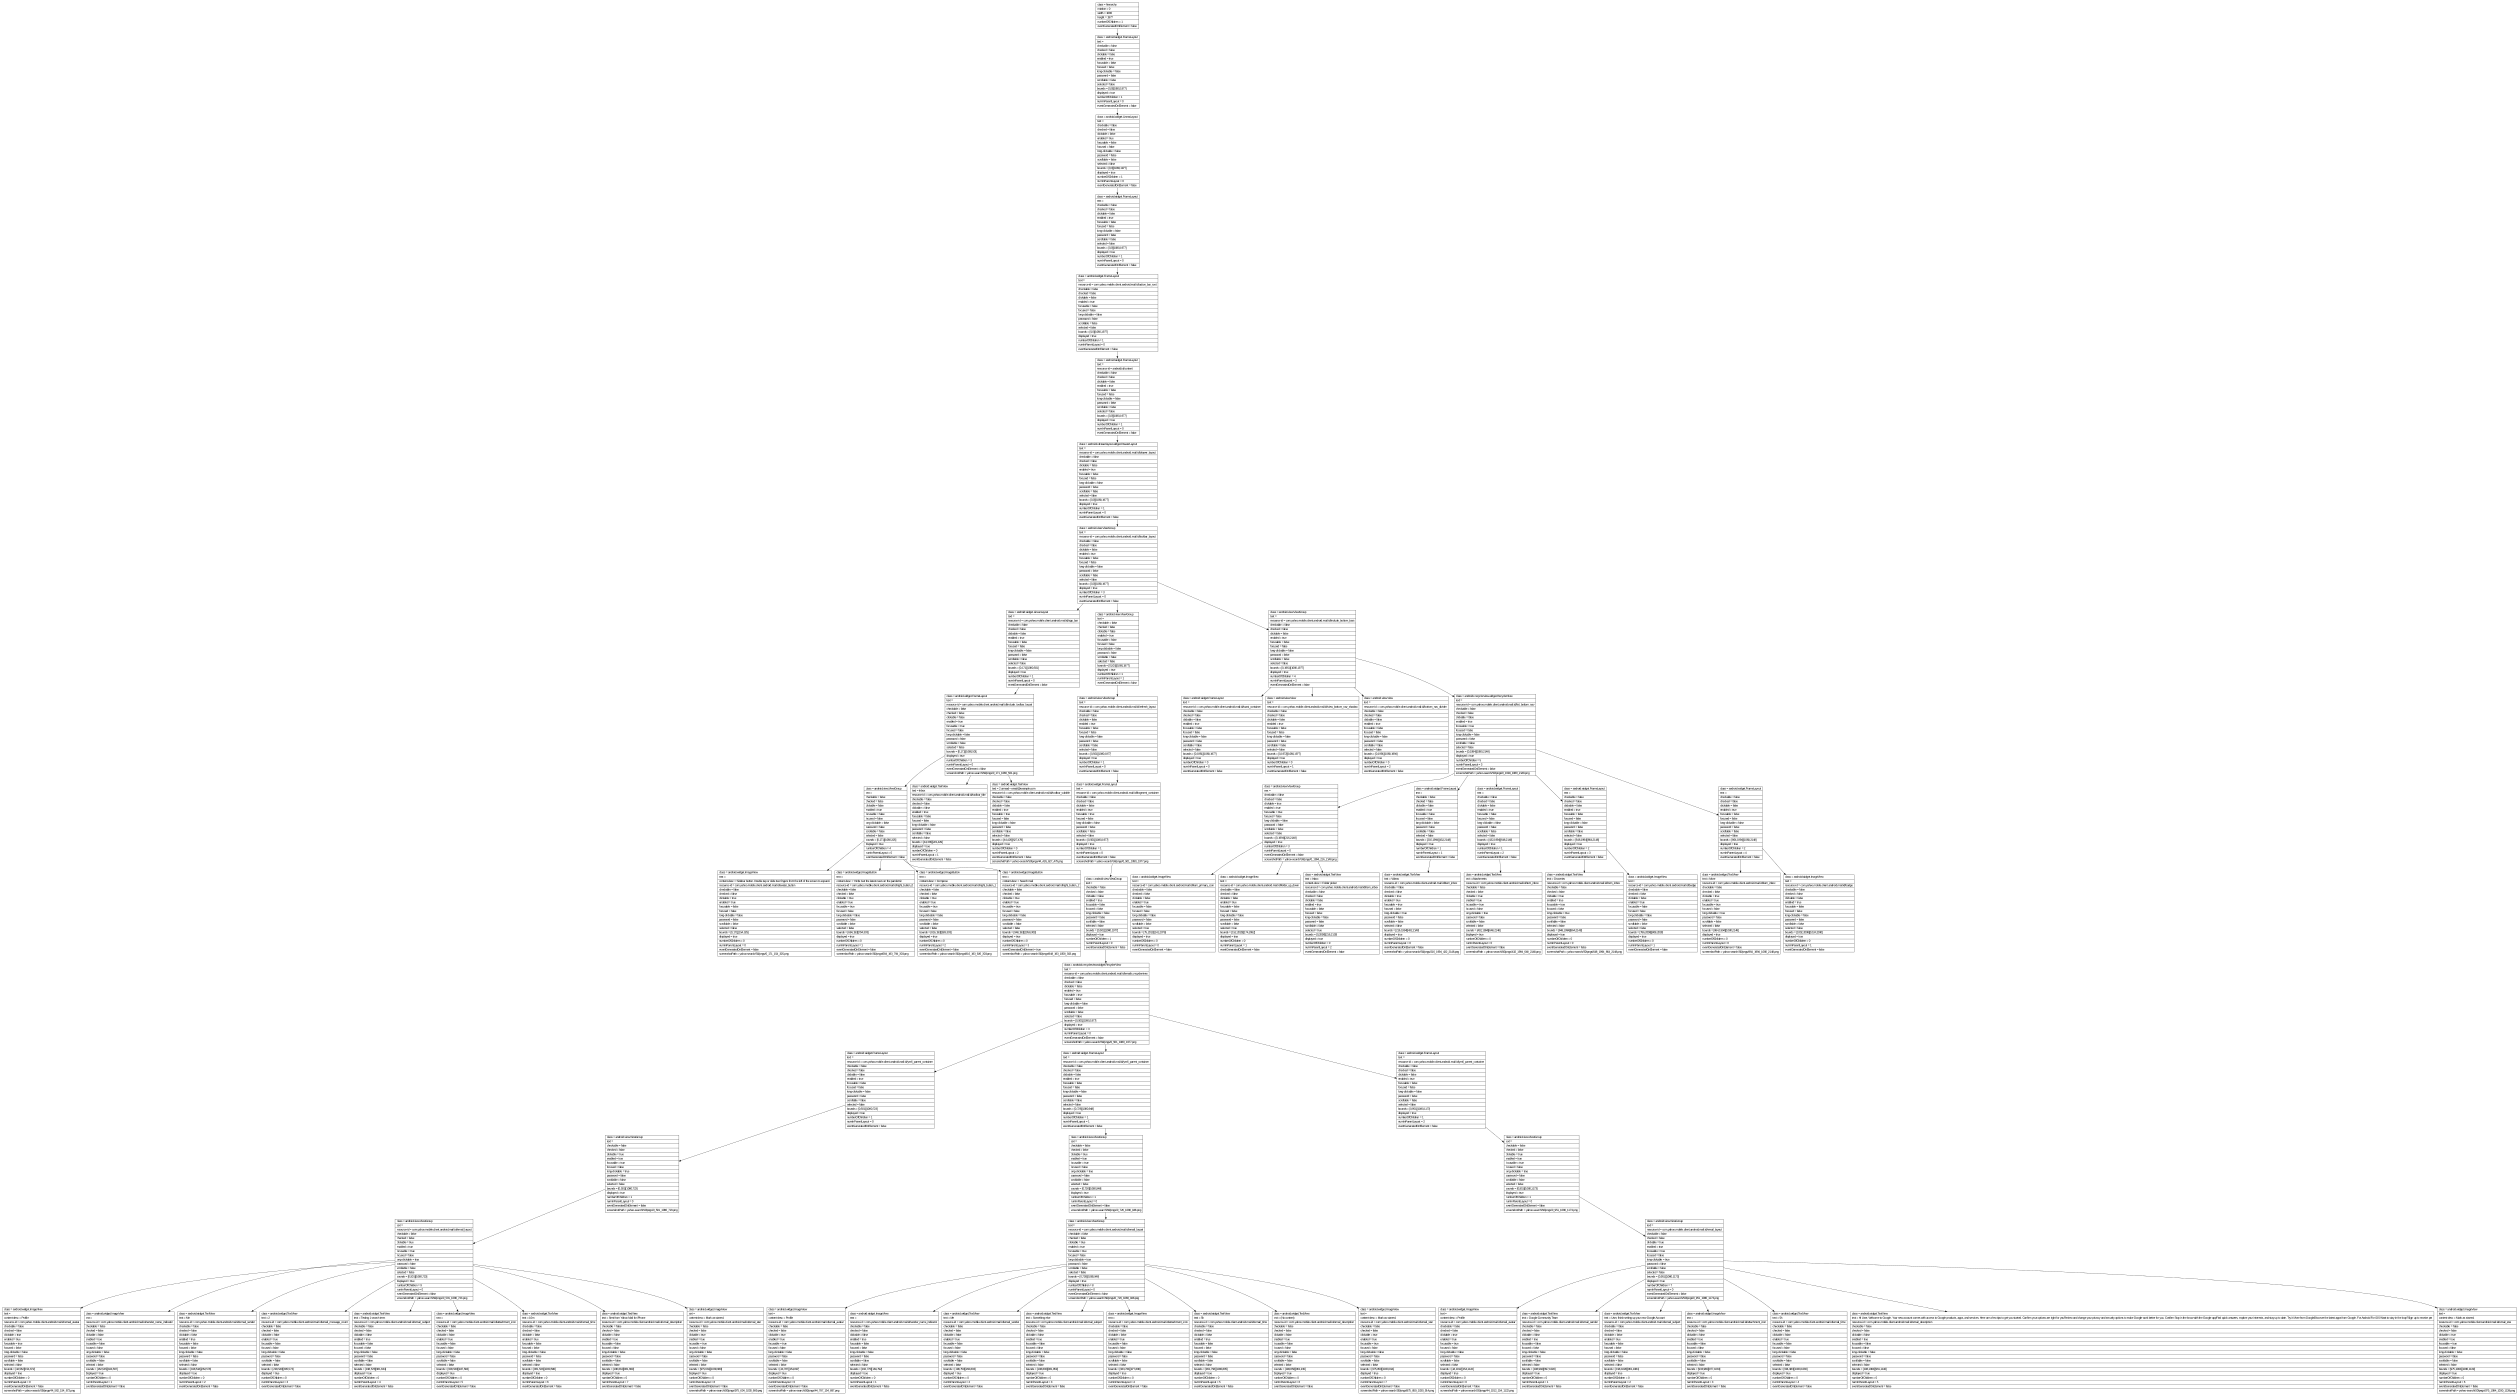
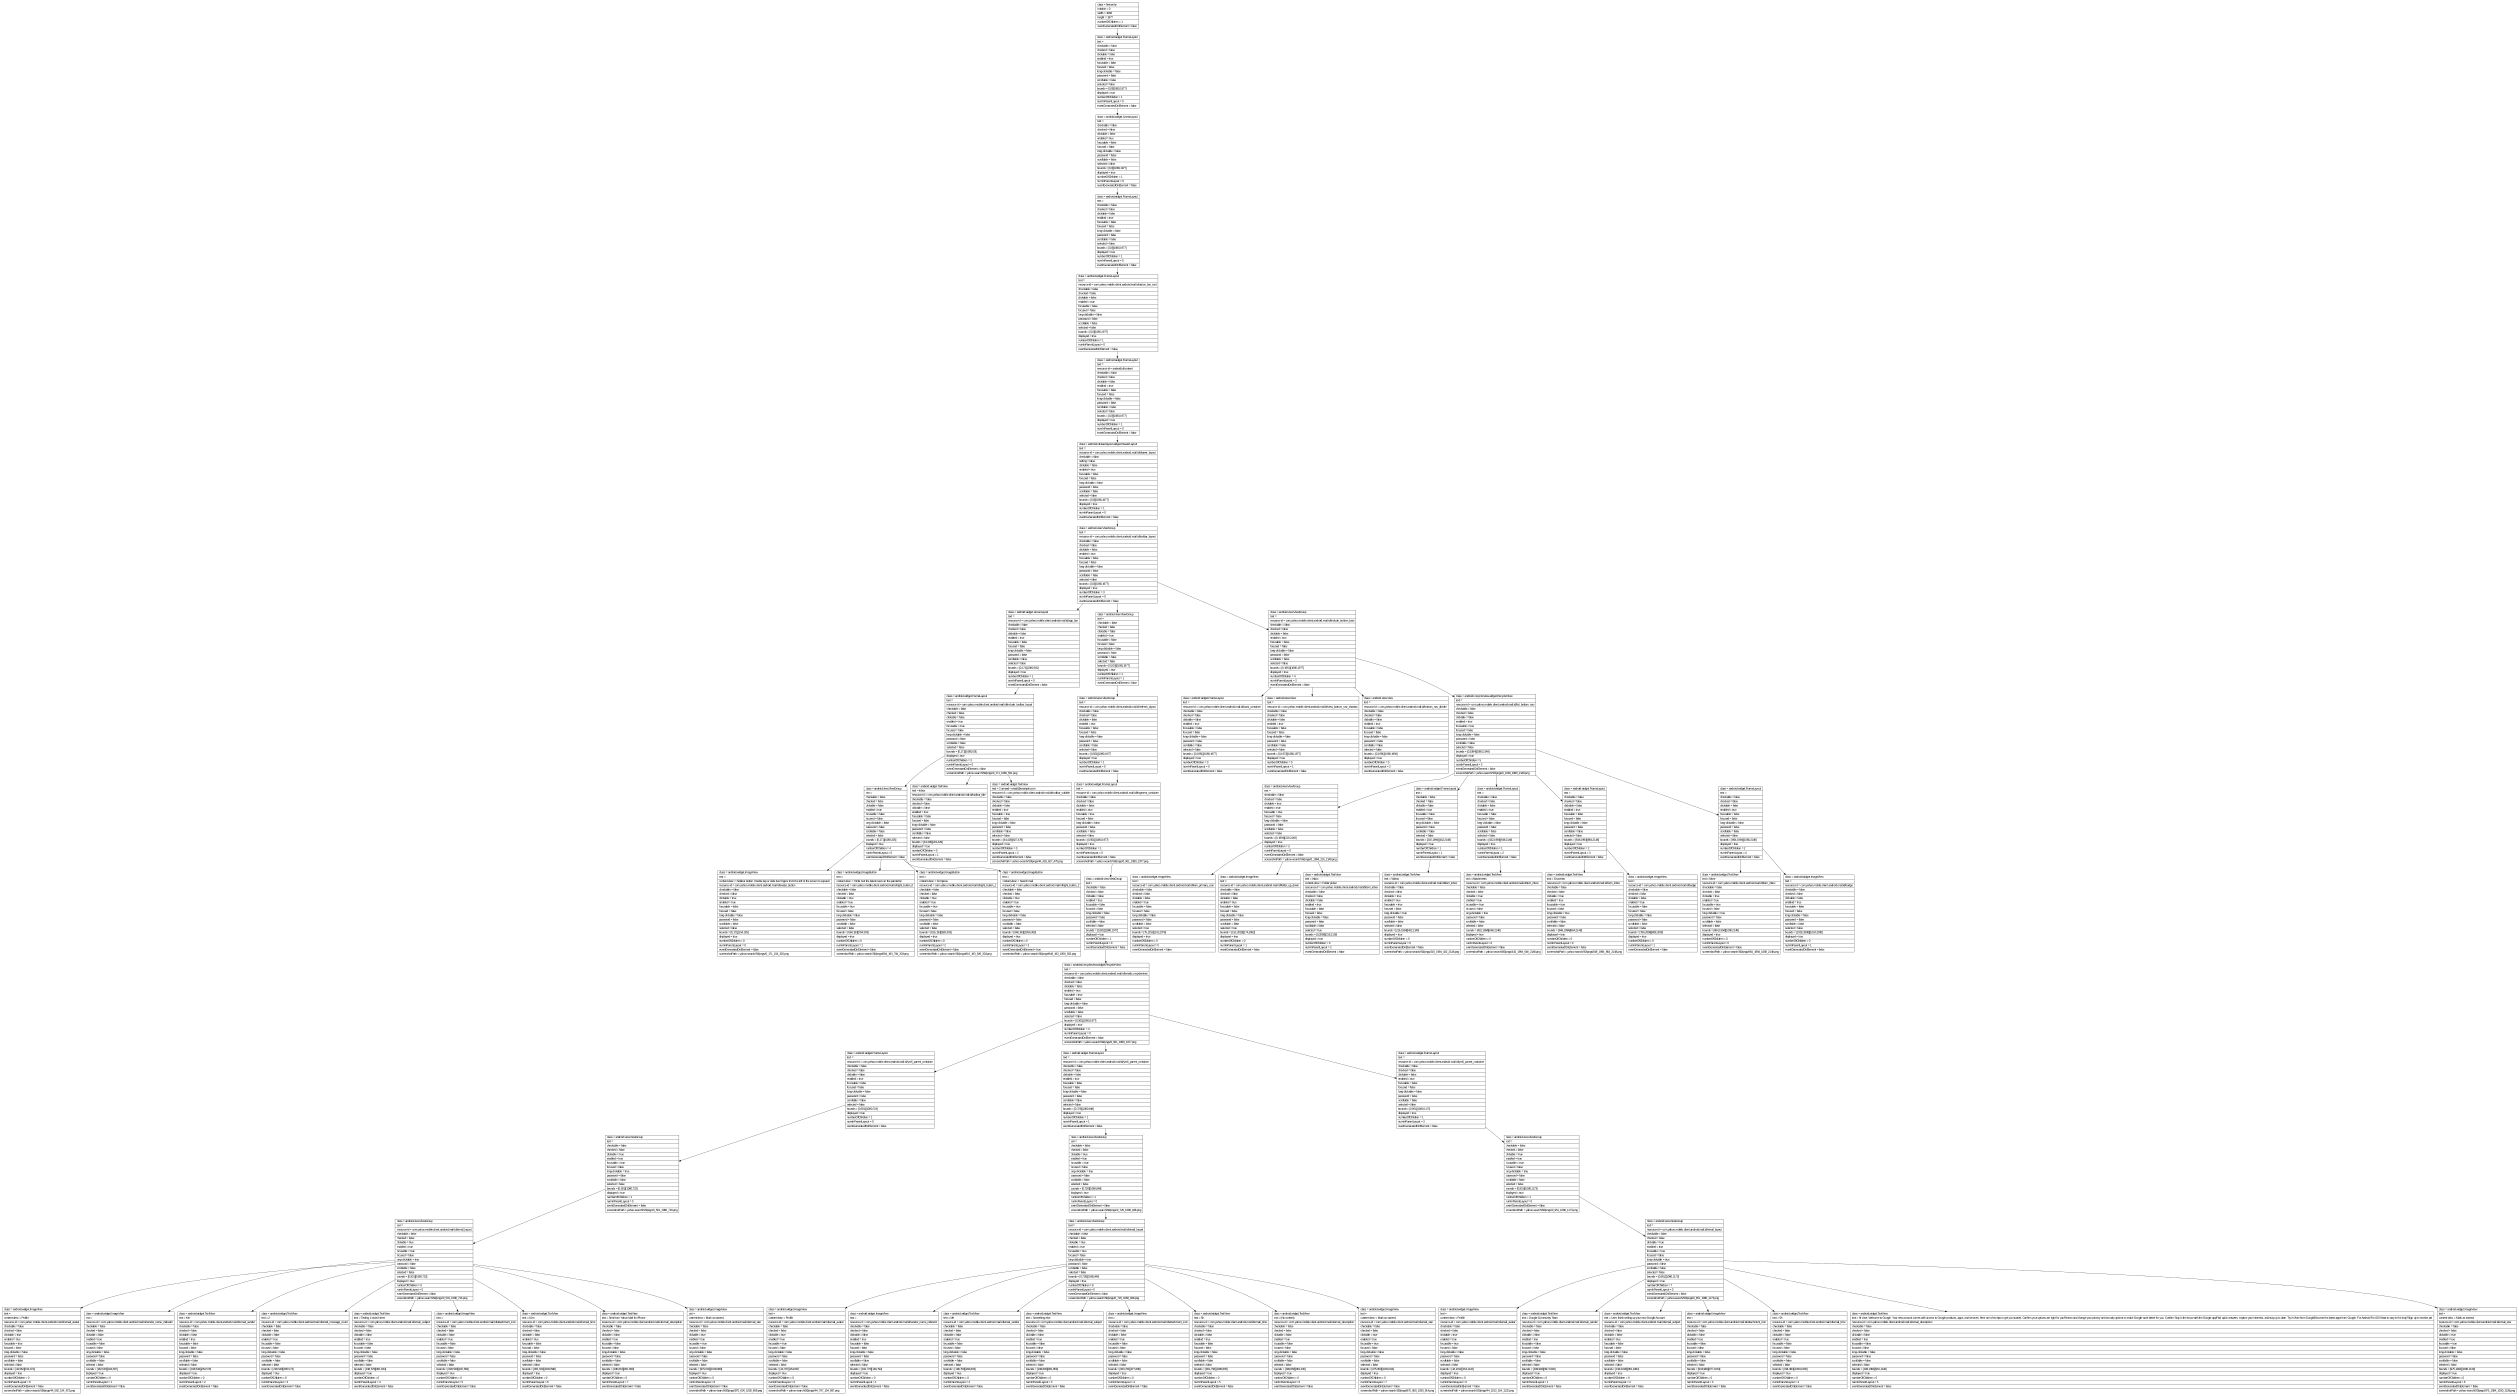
(1088, 461) -> (1087, 461)
